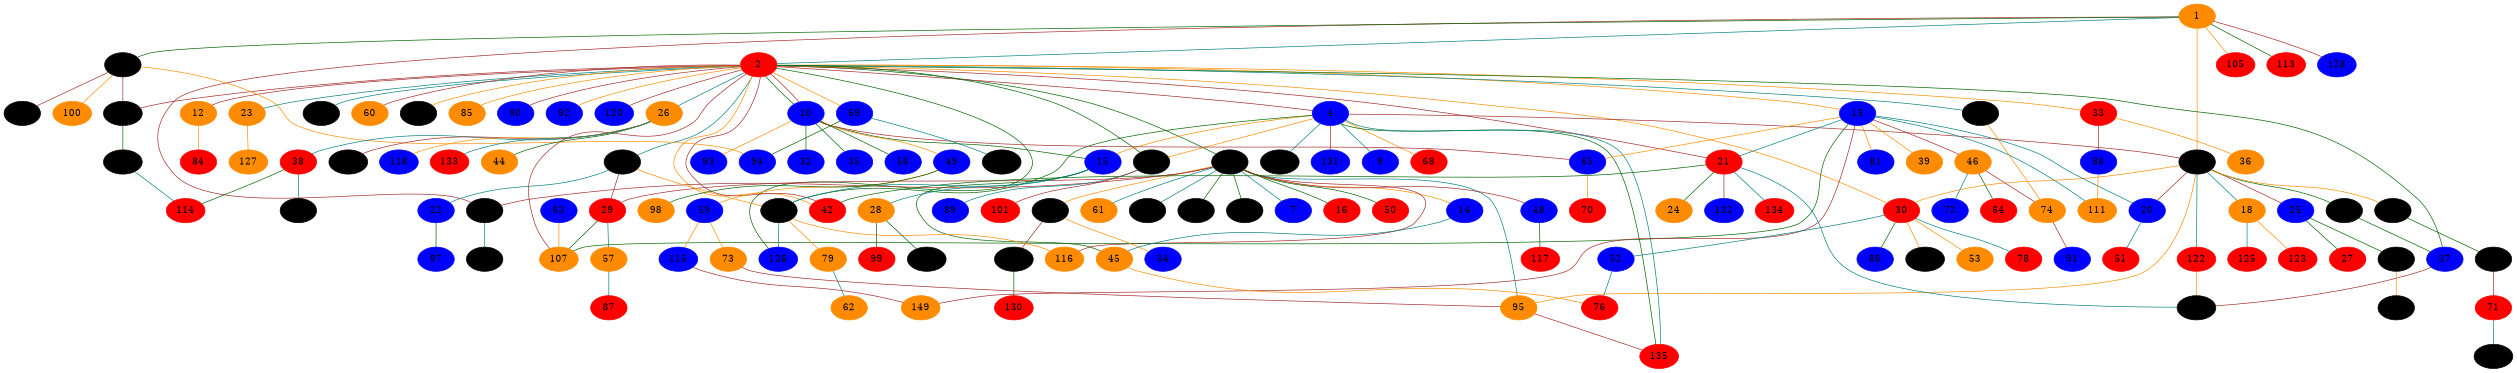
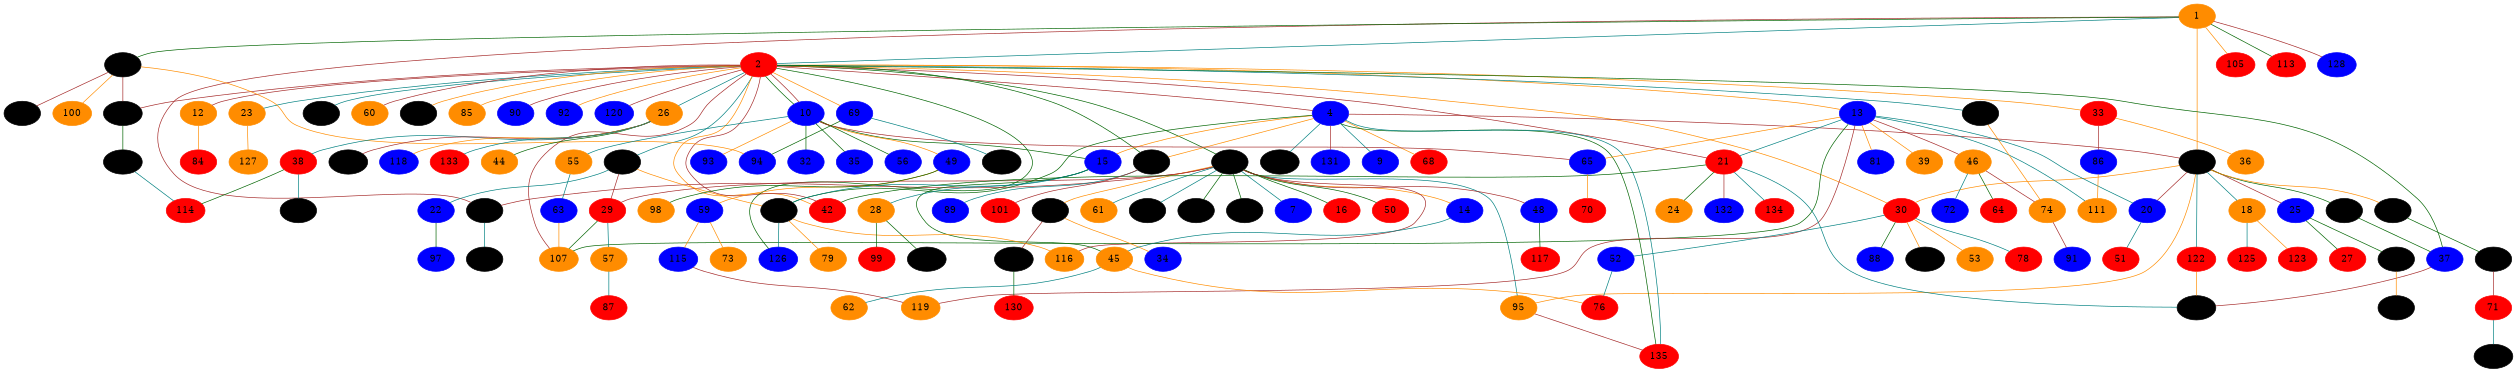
none -> (574, 162)
(840, 285) -> (984, 287)
(1158, 297) -> none
(921, 308) -> (921, 308)
